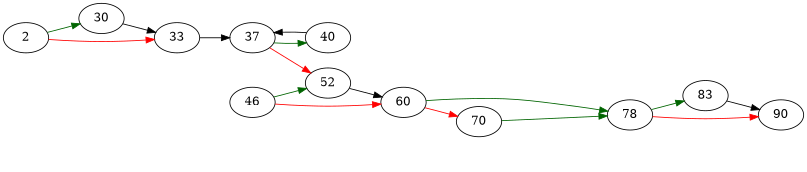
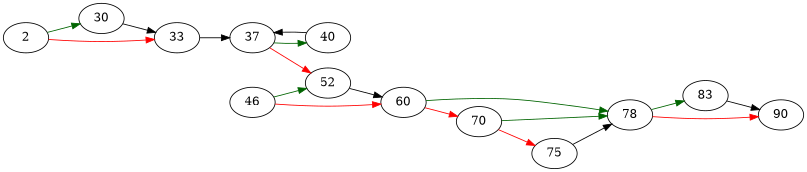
none -> (555, 154)
